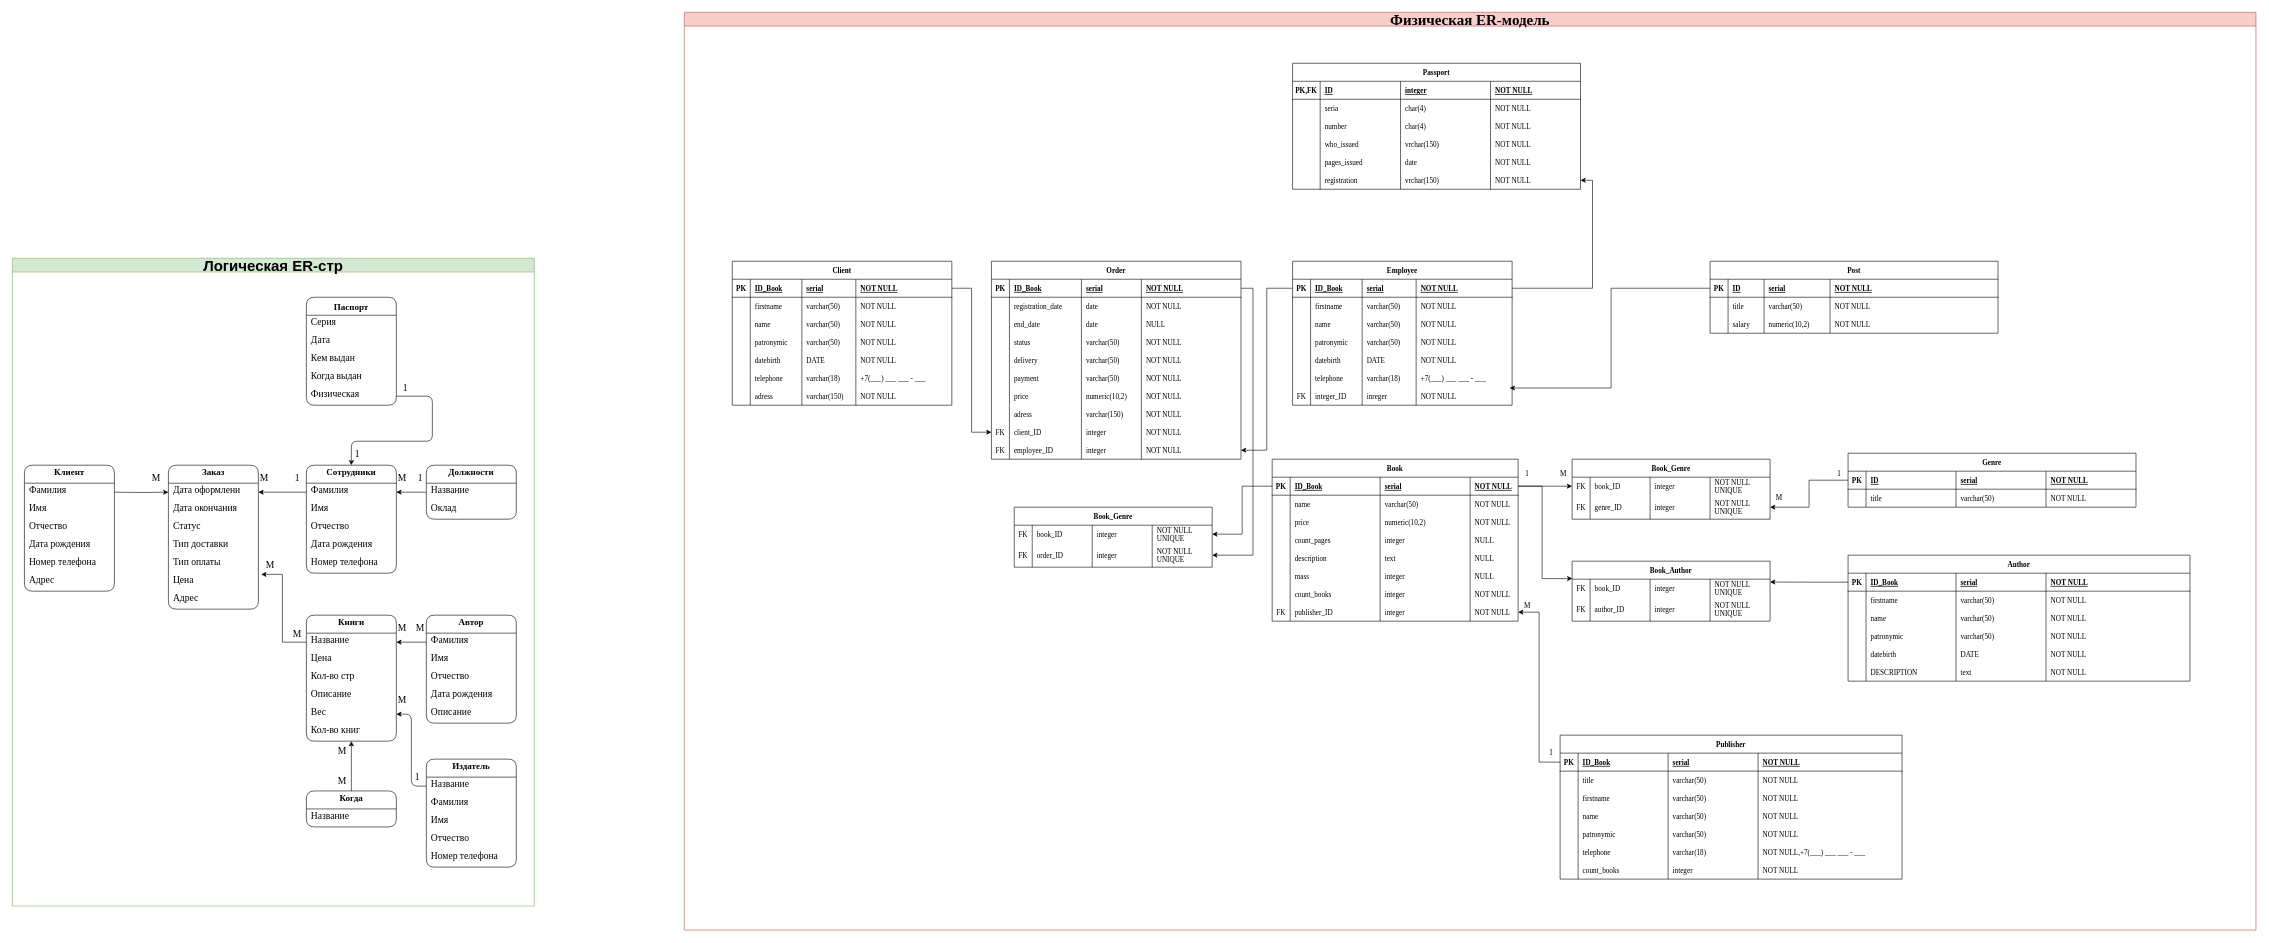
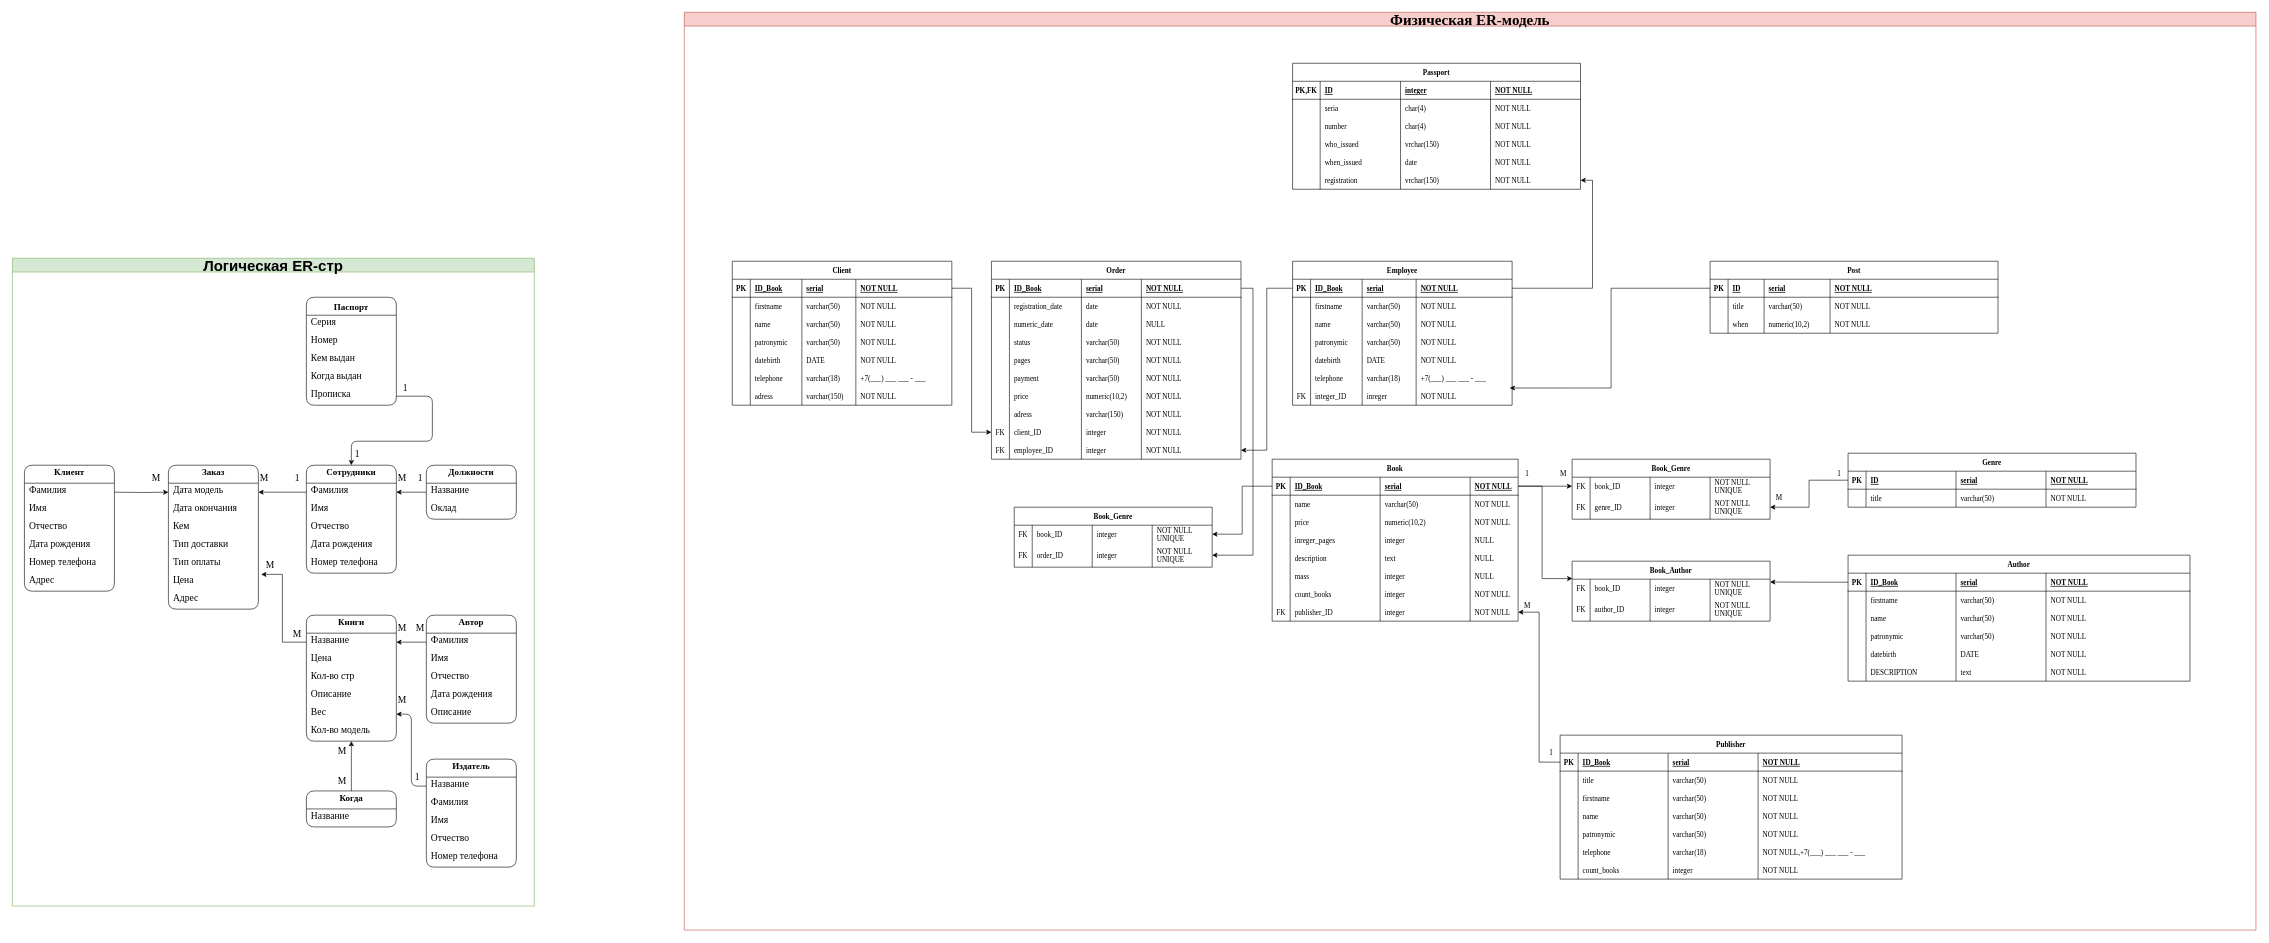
(1348, 163) -> (1346, 163)
(1030, 325) -> (1037, 325)
(1744, 325) -> (1741, 325)
(322, 340) -> (324, 340)
(1028, 361) -> (1024, 361)
(338, 394) -> (332, 394)
(209, 490) -> (201, 490)
(189, 526) -> (181, 526)
(1317, 541) -> (1320, 541)
(339, 730) -> (344, 730)
